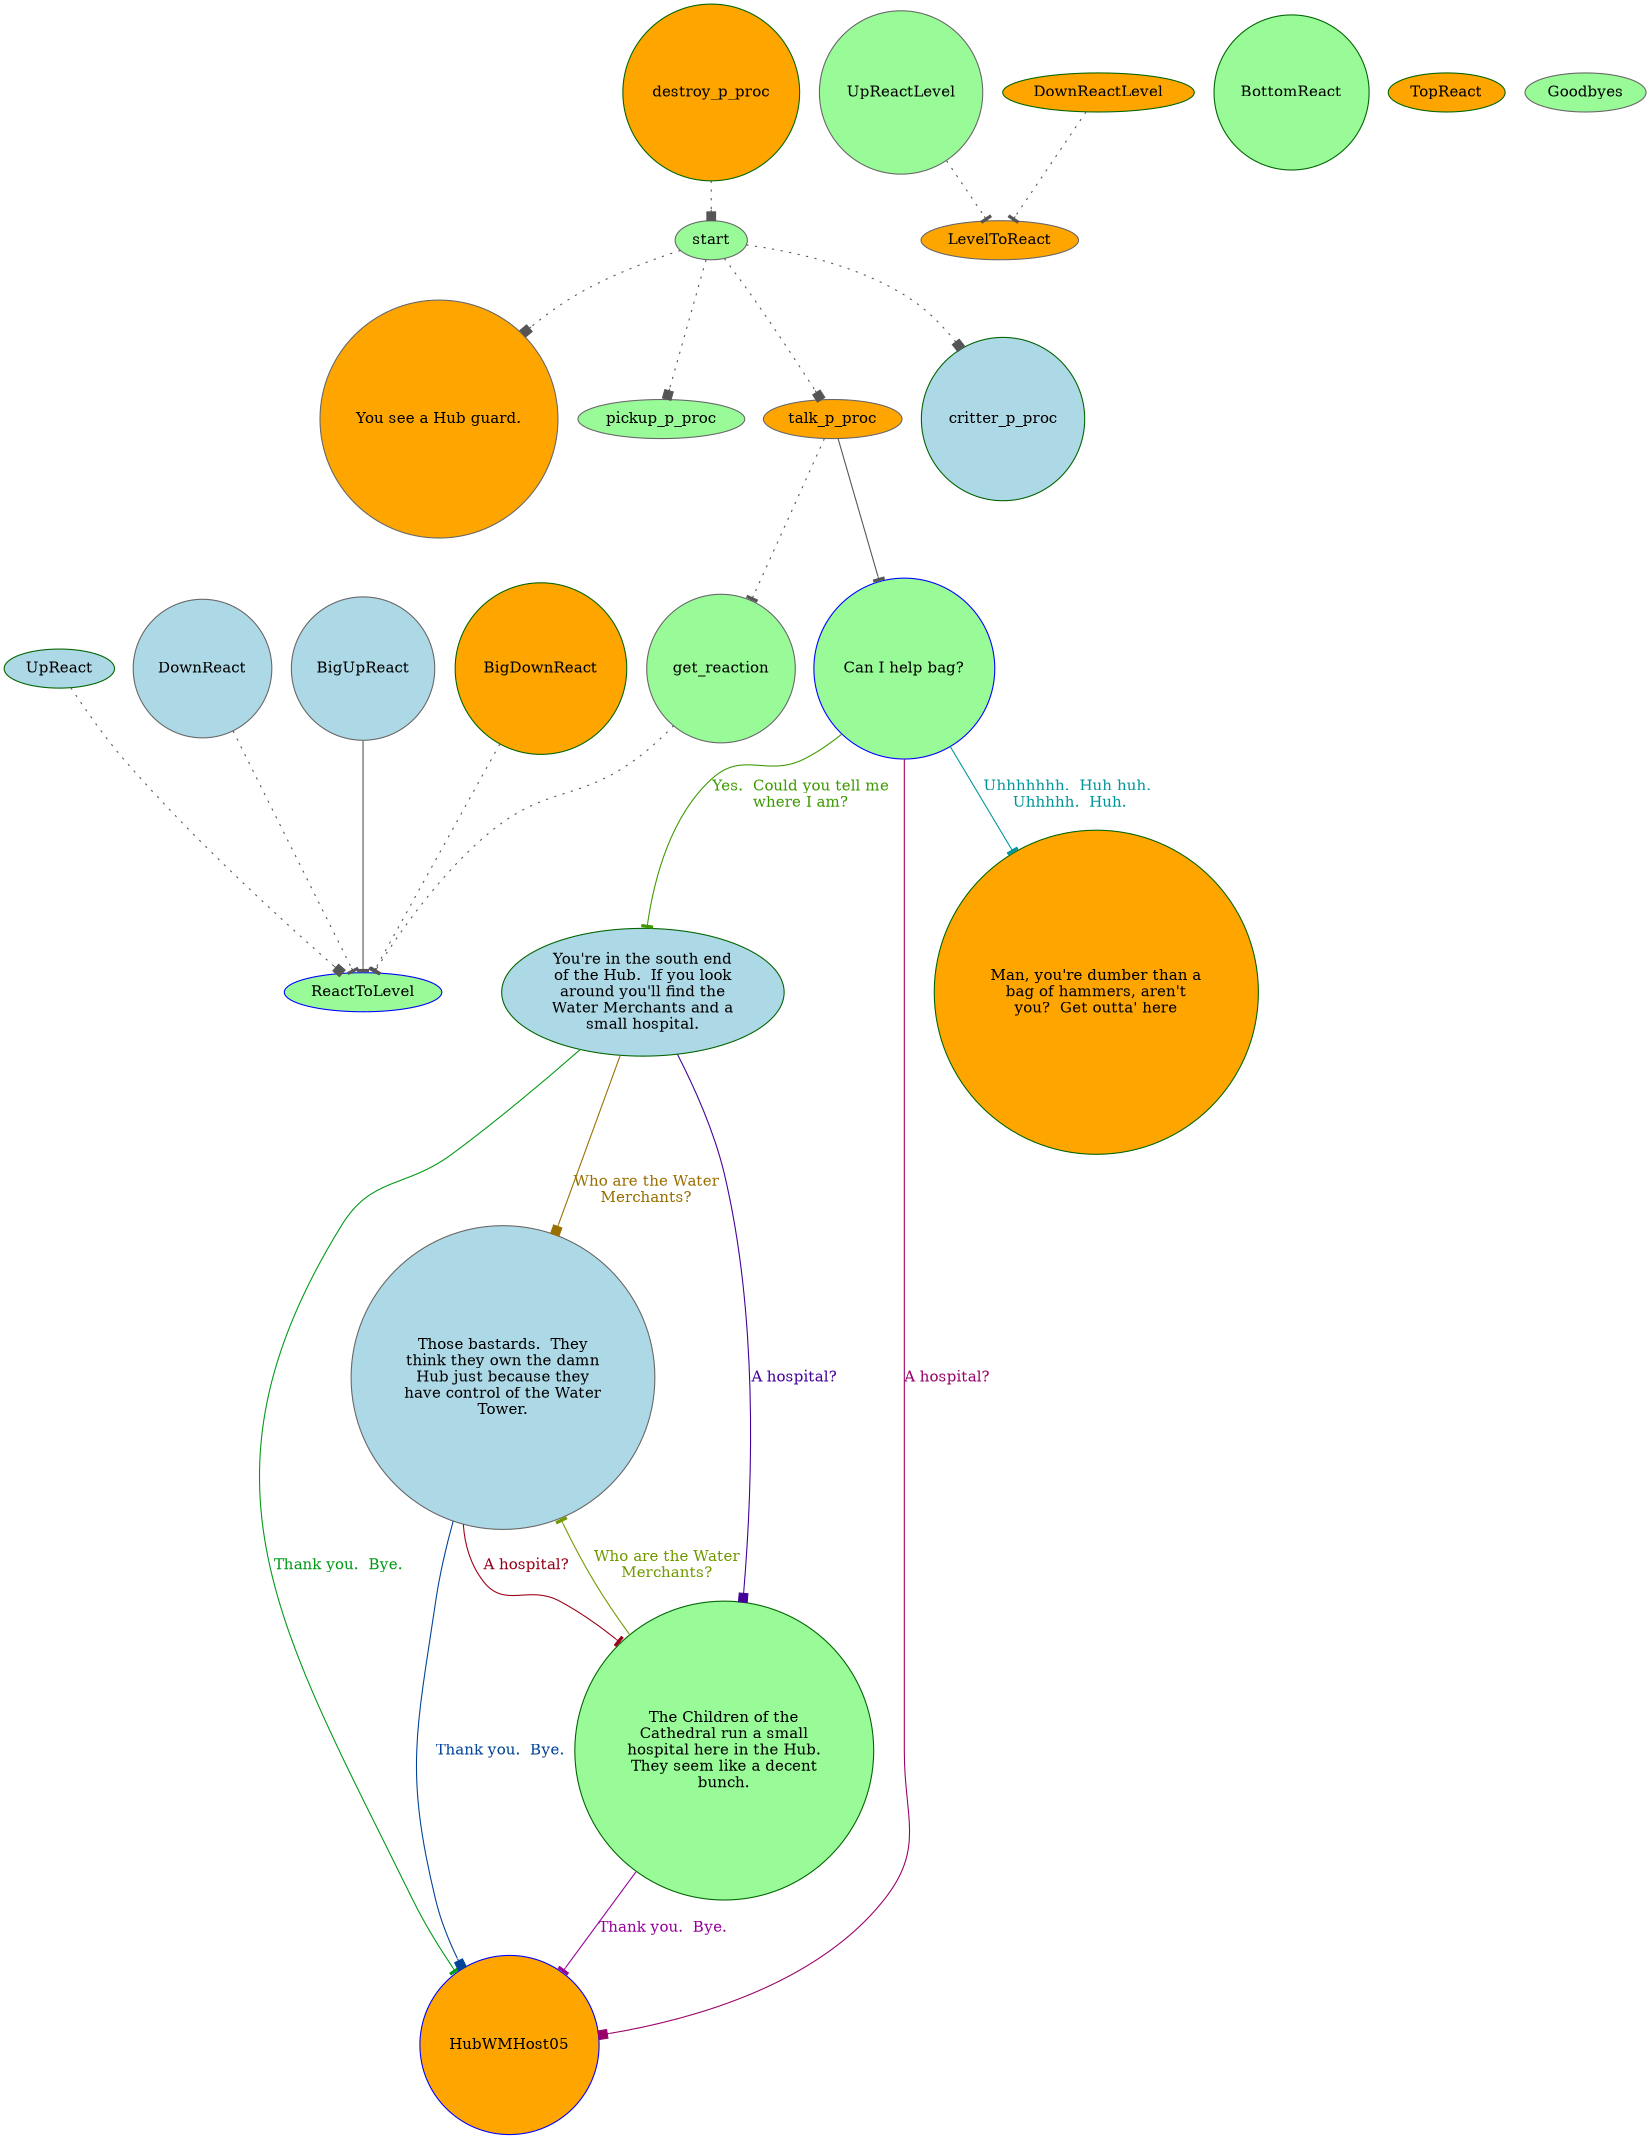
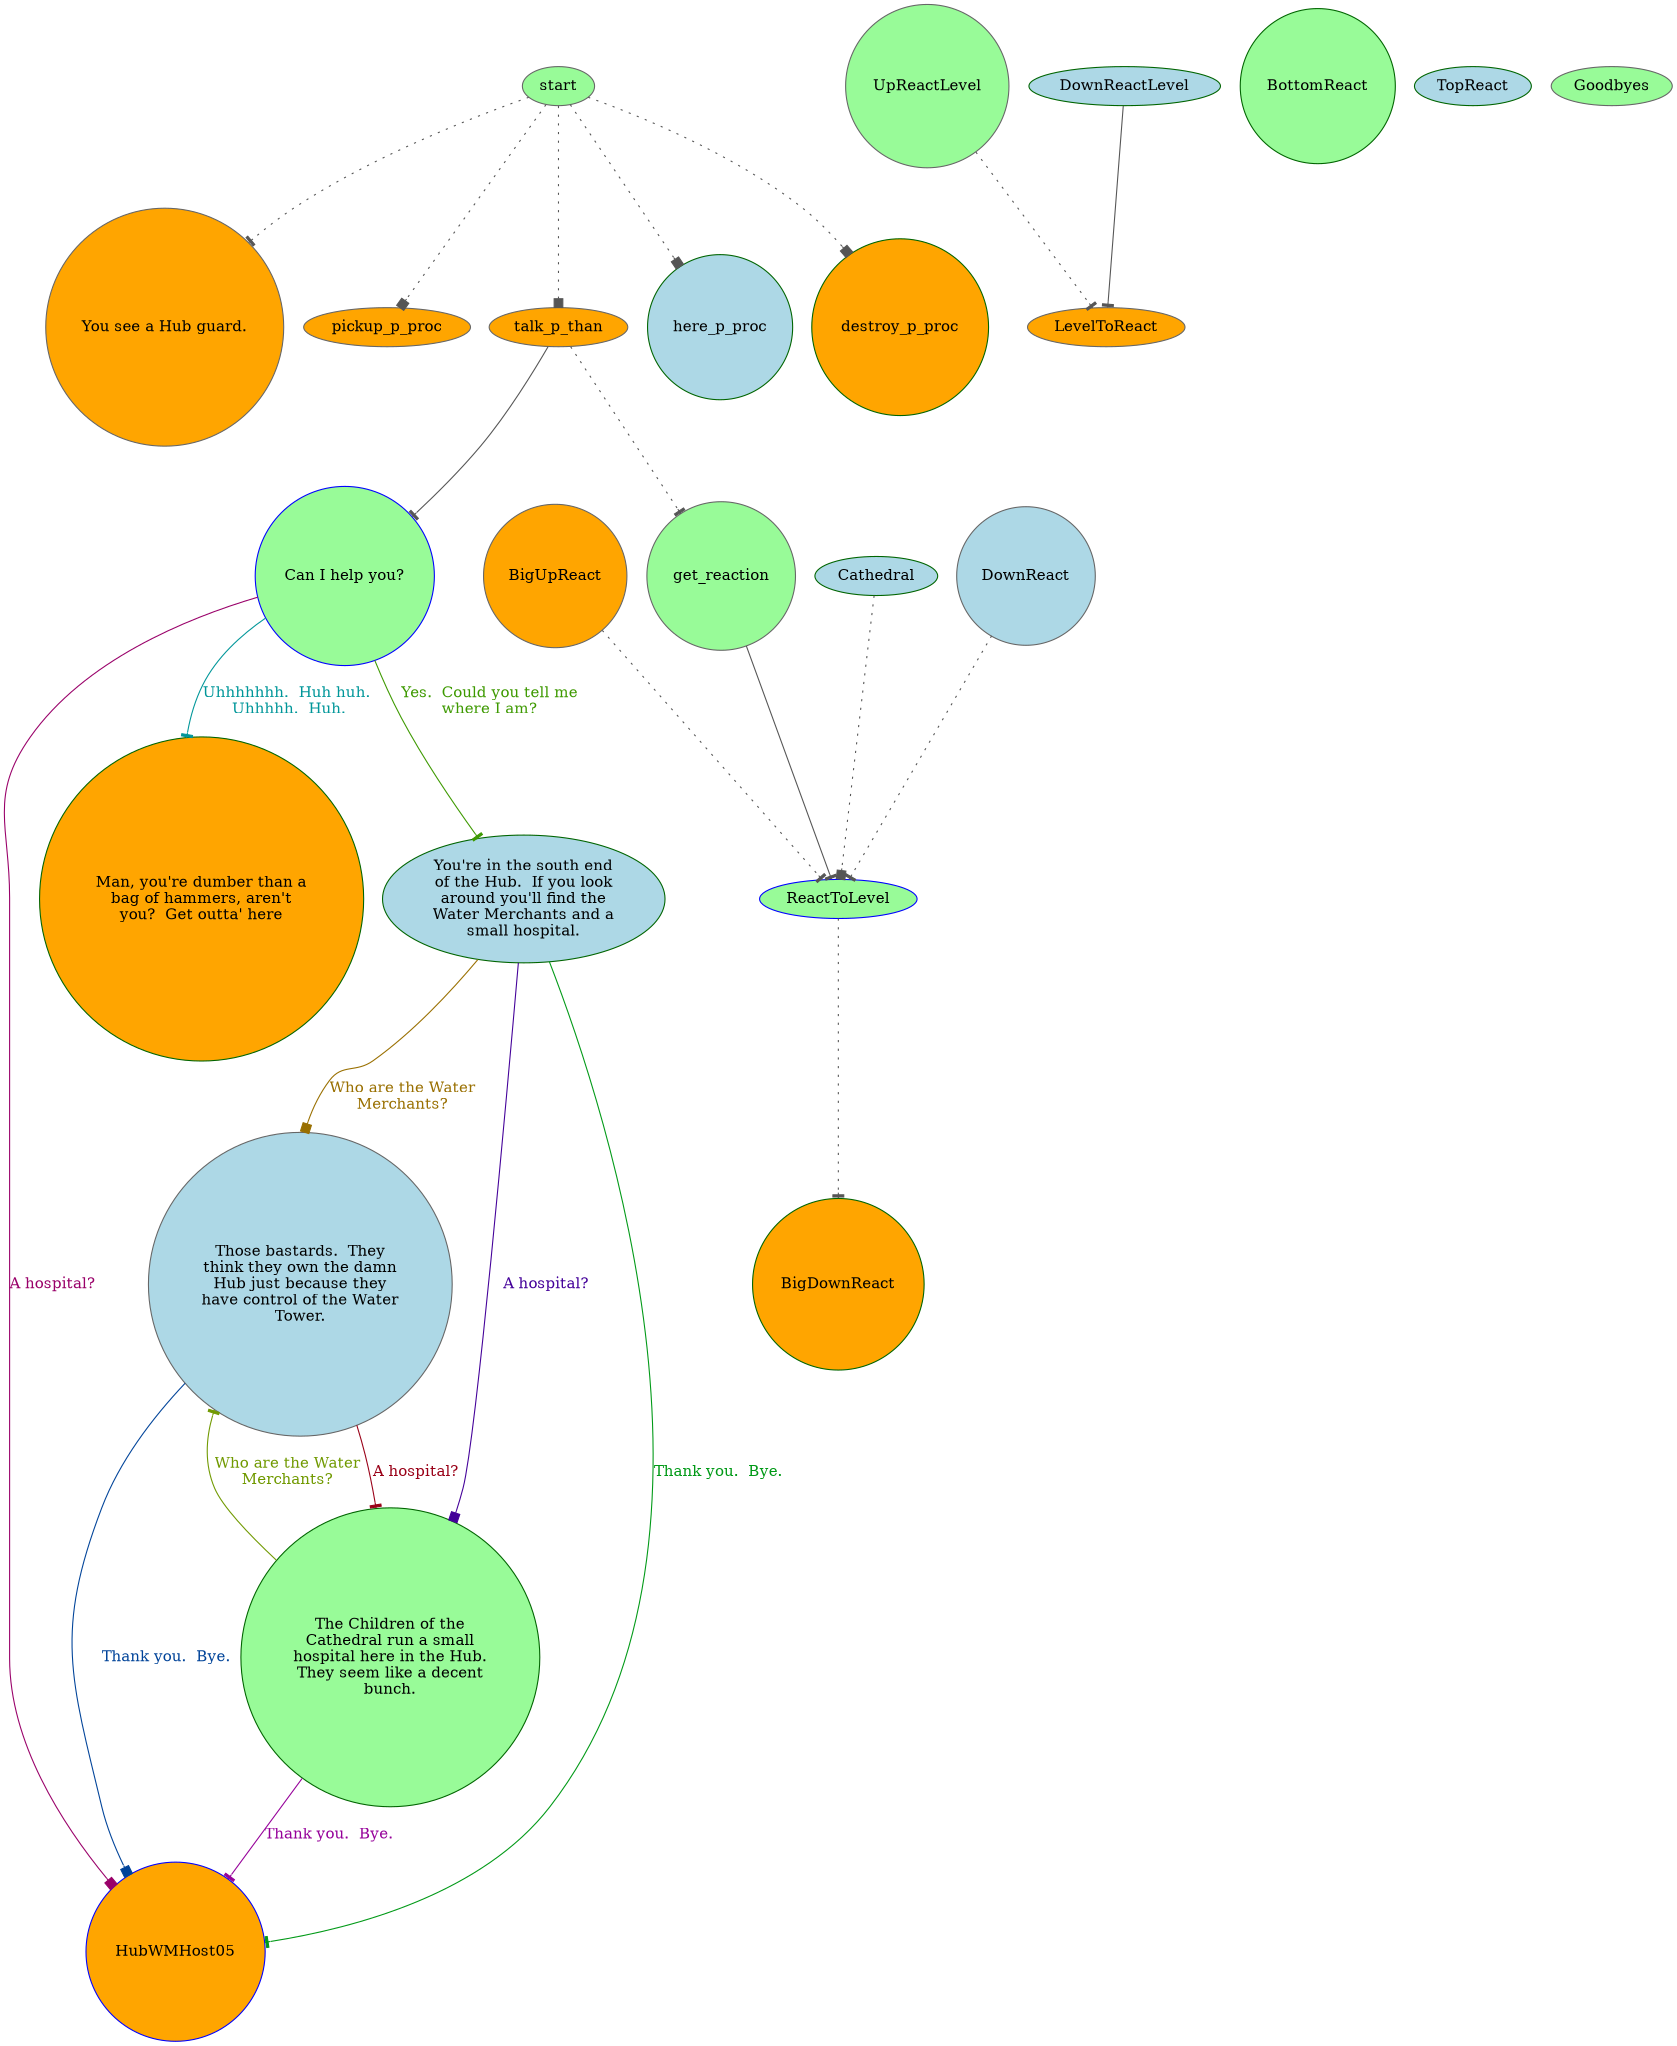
(1098, 92) -> (1125, 86)
(1447, 92) -> (1473, 86)
(1051, 164) -> (1116, 204)
(711, 195) -> (724, 157)
(602, 281) -> (385, 157)
(661, 419) -> (387, 327)
(833, 419) -> (558, 327)
(1003, 419) -> (720, 327)
(59, 669) -> (876, 576)
(363, 669) -> (555, 576)
(904, 669) -> (345, 576)
(505, 821) -> (788, 760)
(363, 854) -> (710, 753)
(438, 856) -> (838, 1055)
